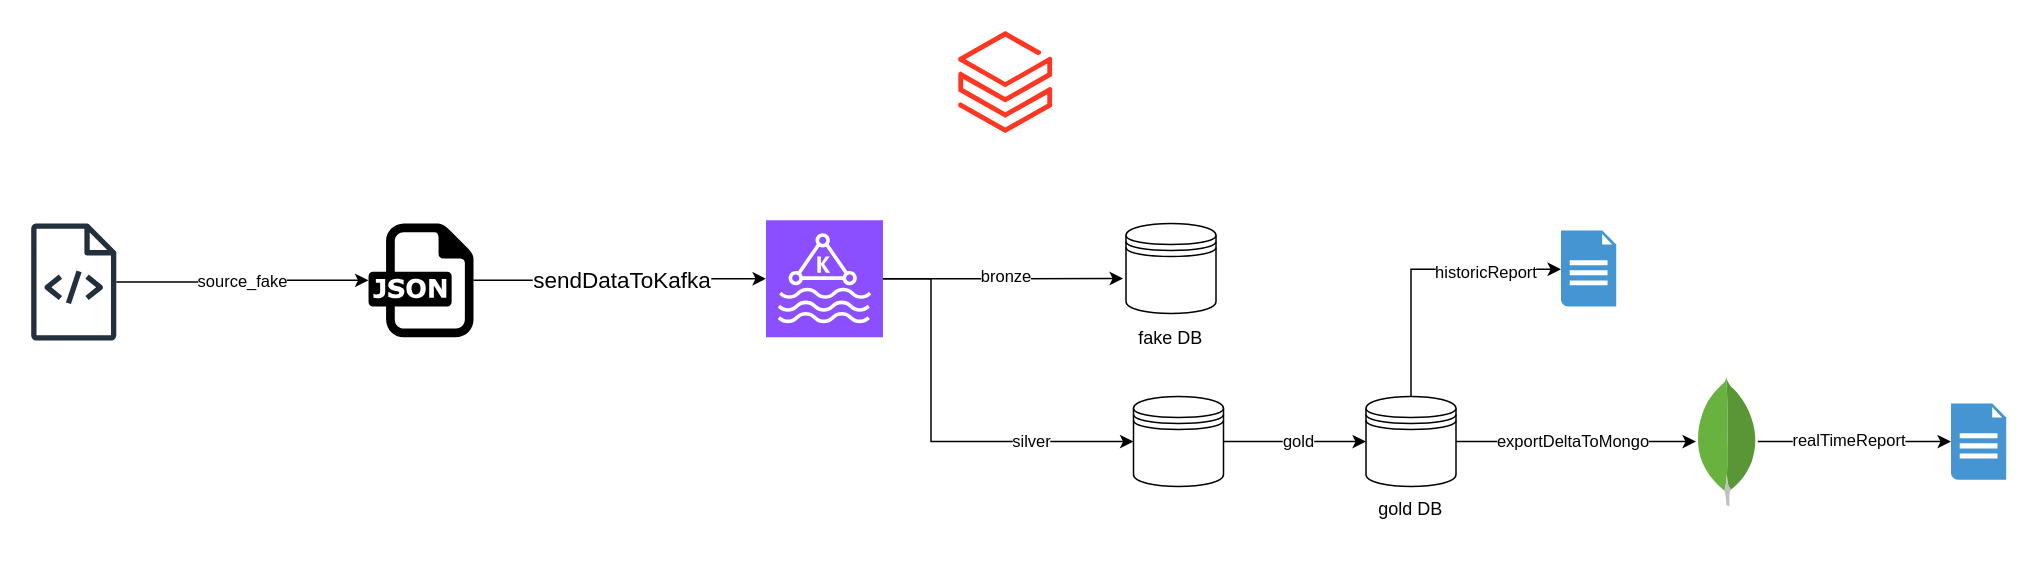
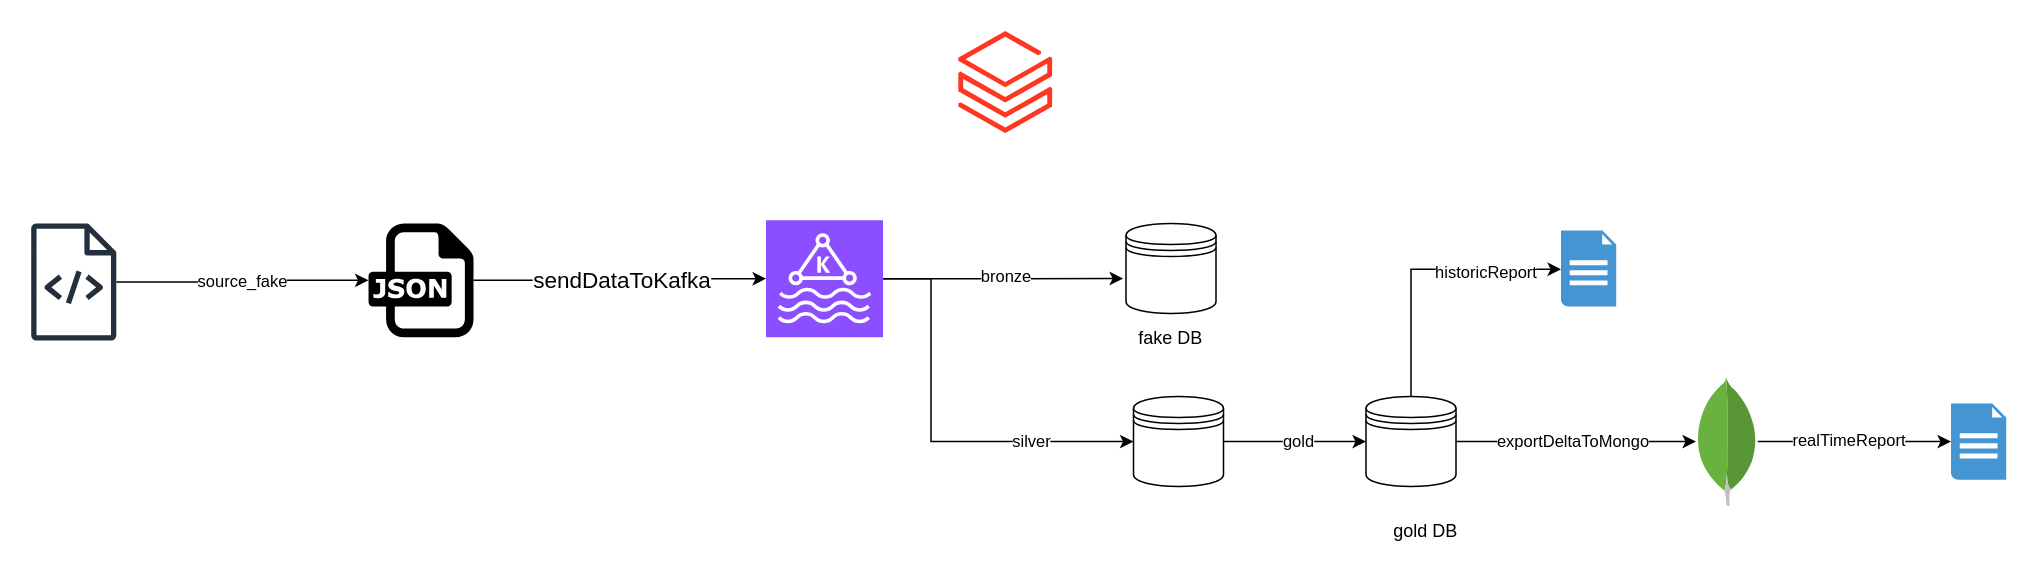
(1411, 509) -> (1426, 532)
